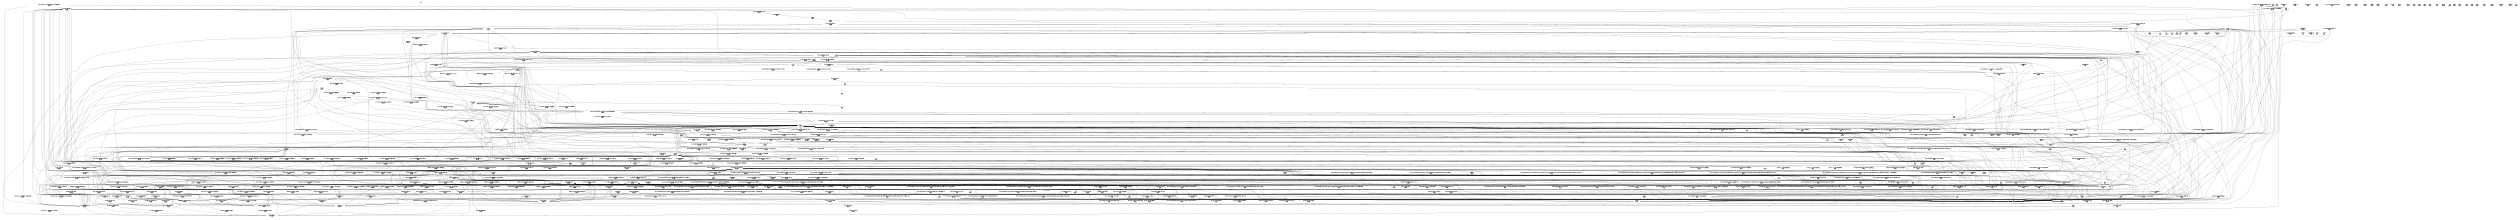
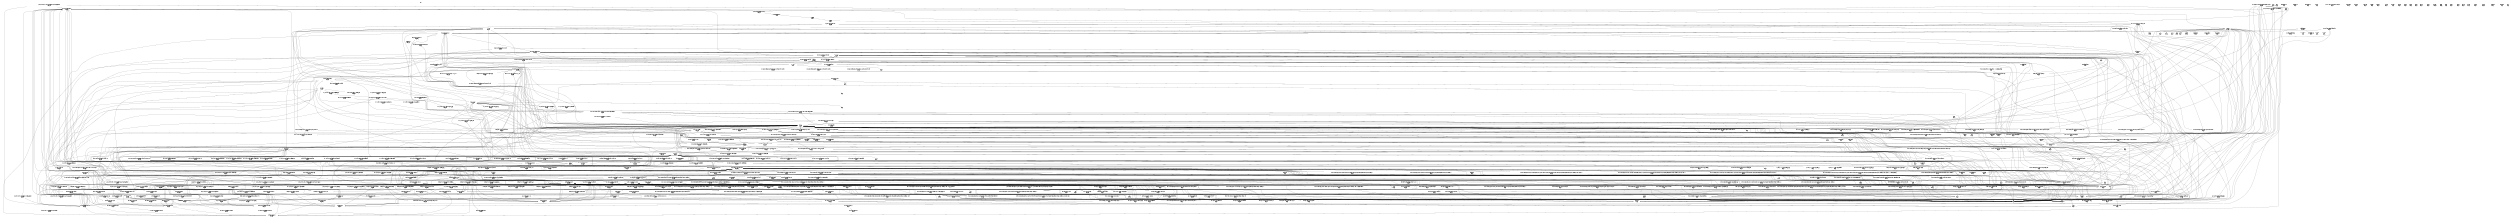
(2399, 5) -> none
